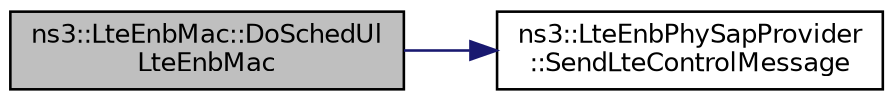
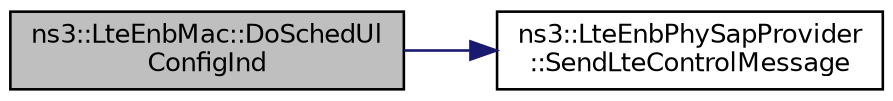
(207, 50) -> (207, 50)
